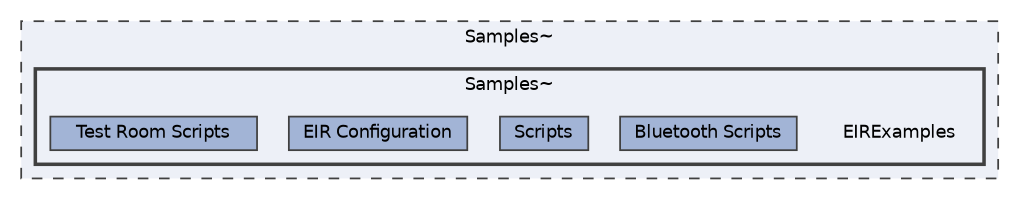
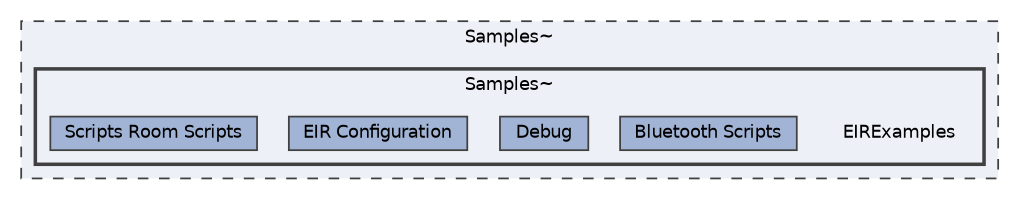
(154, 133) -> (154, 133)
(544, 133) -> (544, 133)
